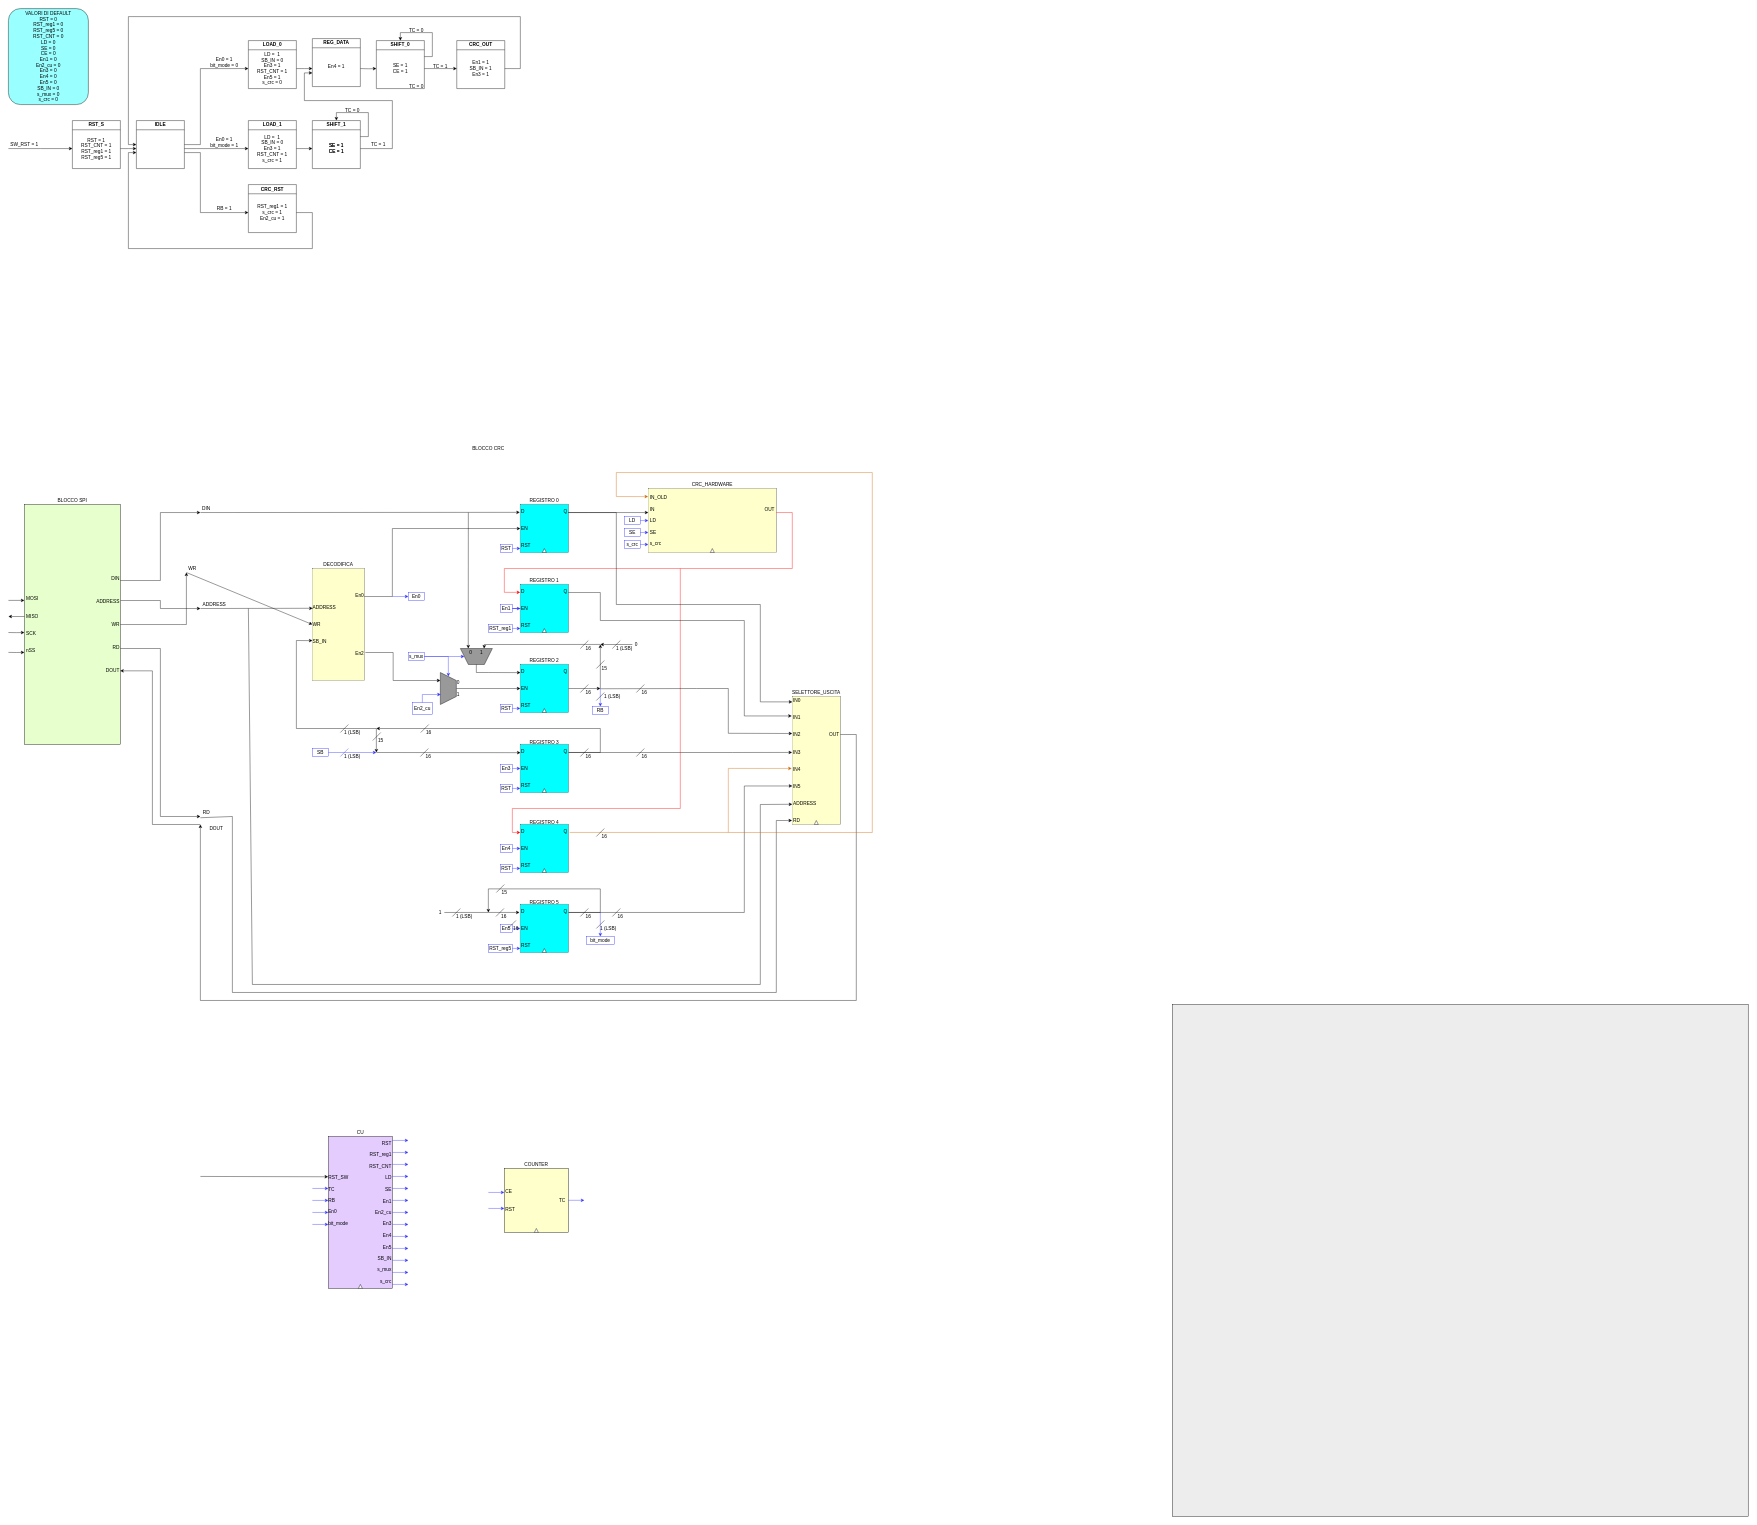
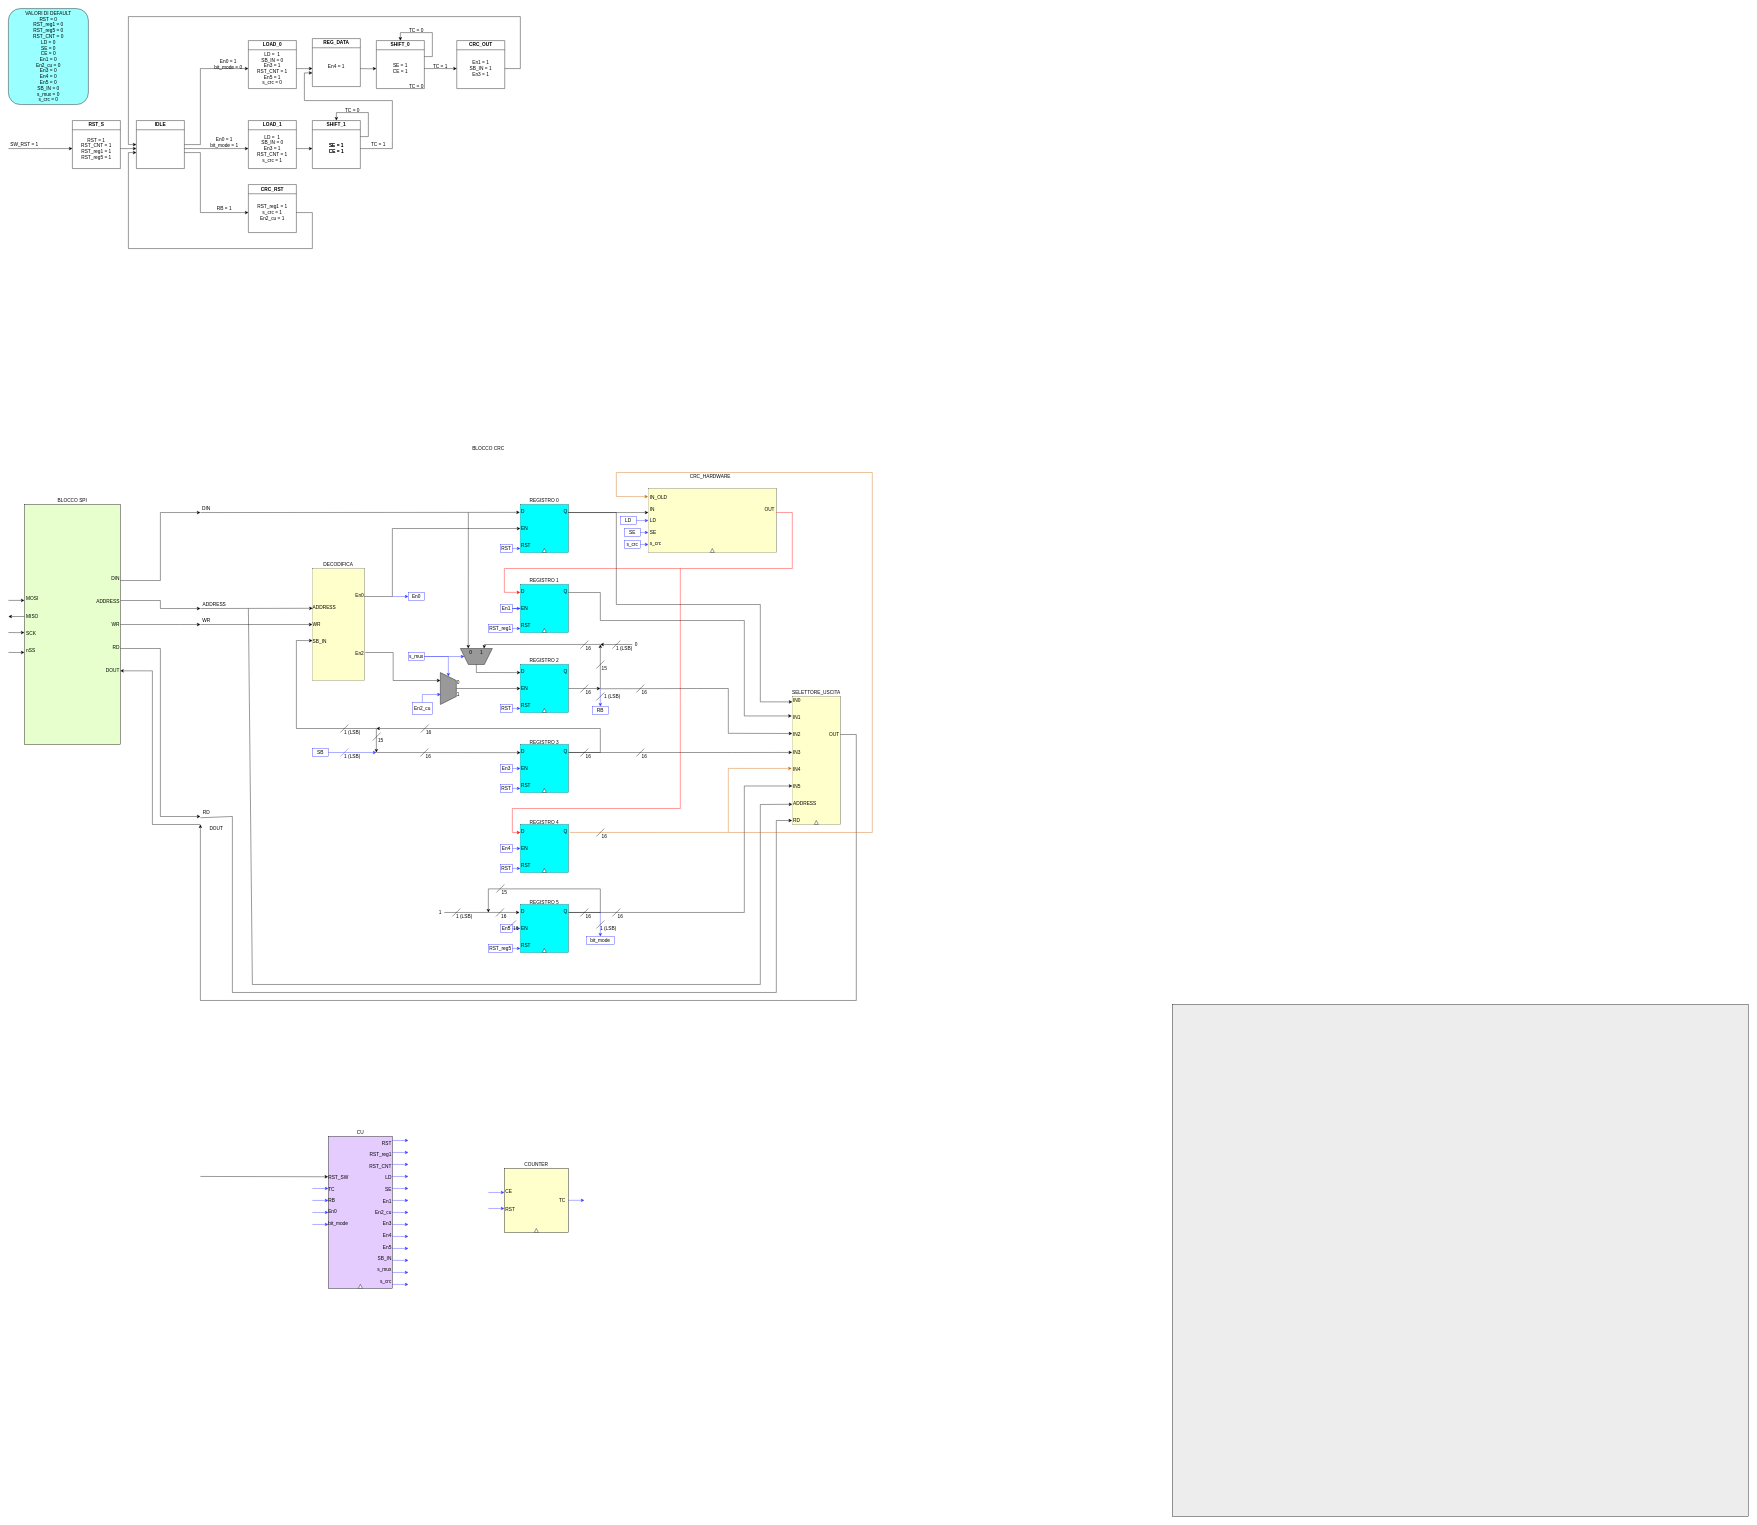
(224, 63) -> (228, 65)
(712, 485) -> (710, 477)
(632, 521) -> (628, 521)
(192, 569) -> (206, 621)
